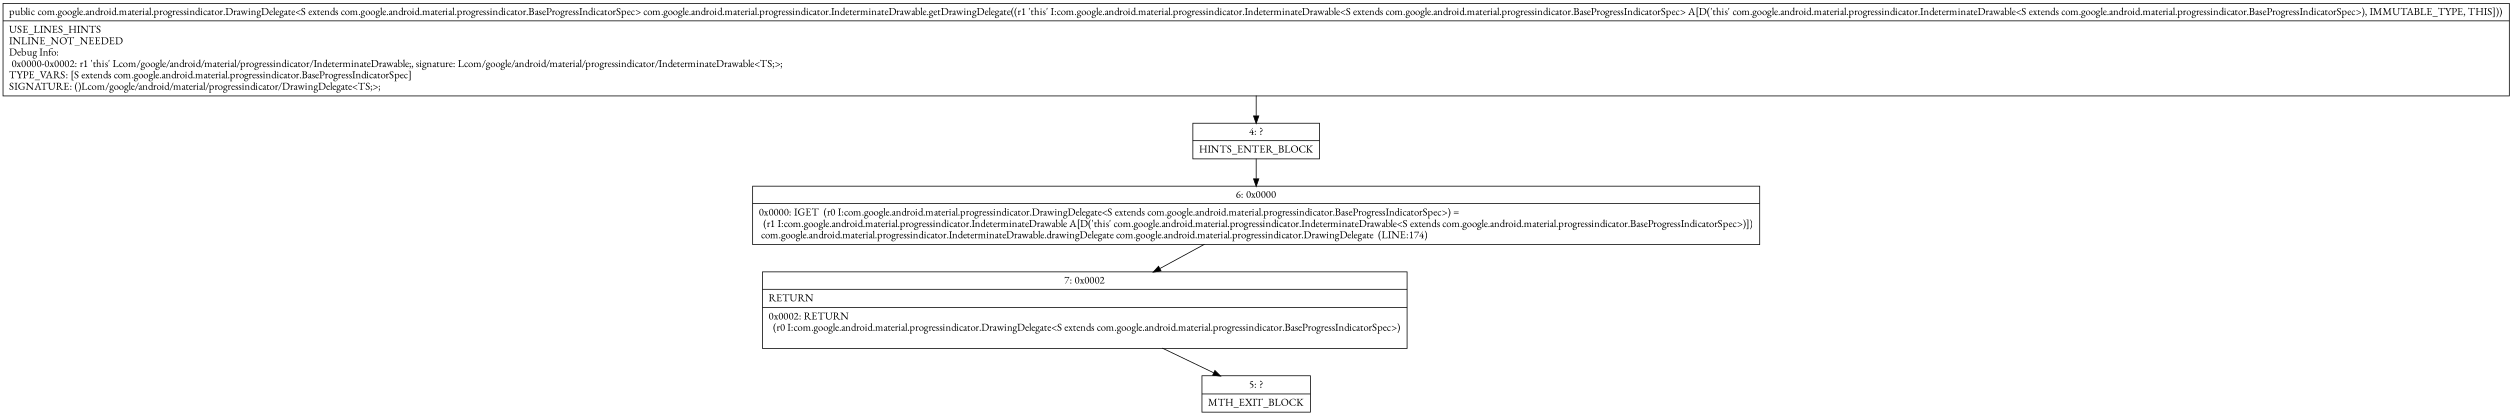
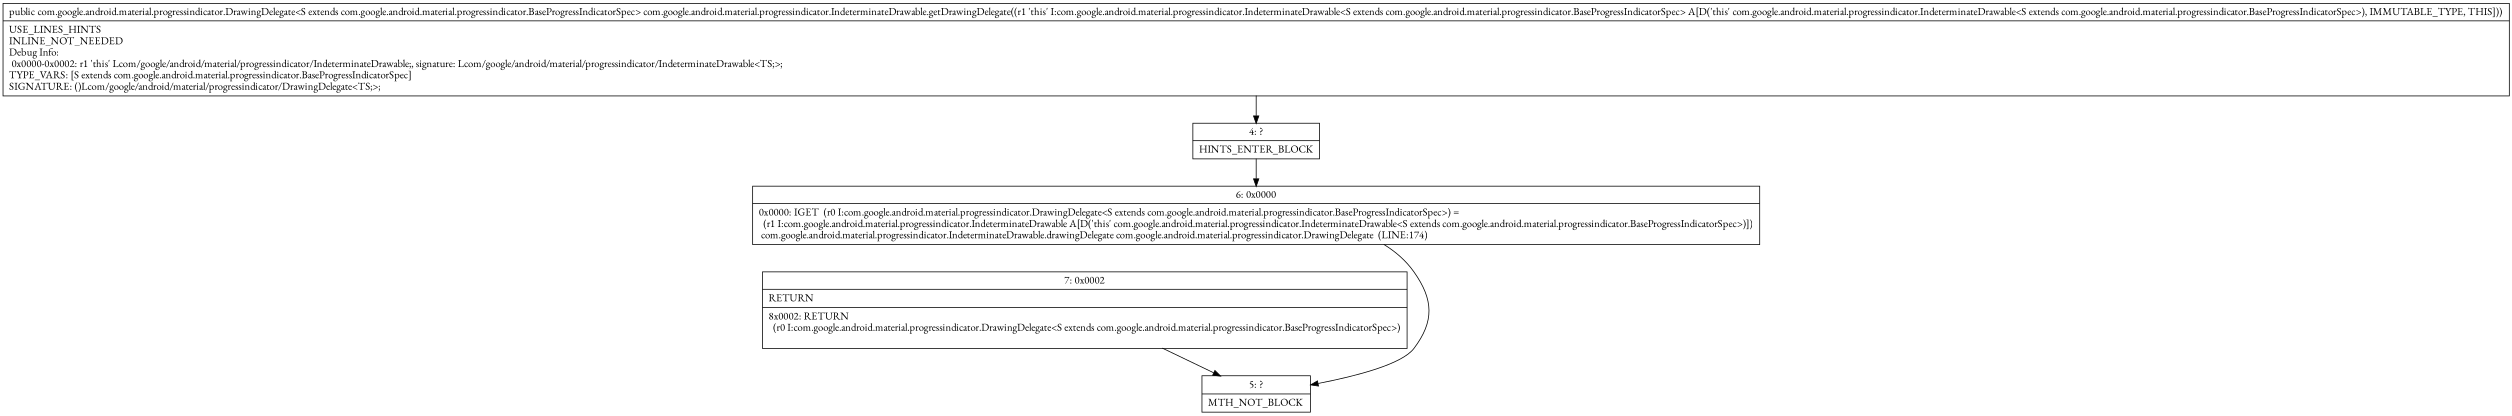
(1182, 256) -> (1420, 340)
(811, 316) -> (811, 316)
(1256, 403) -> (1256, 403)
